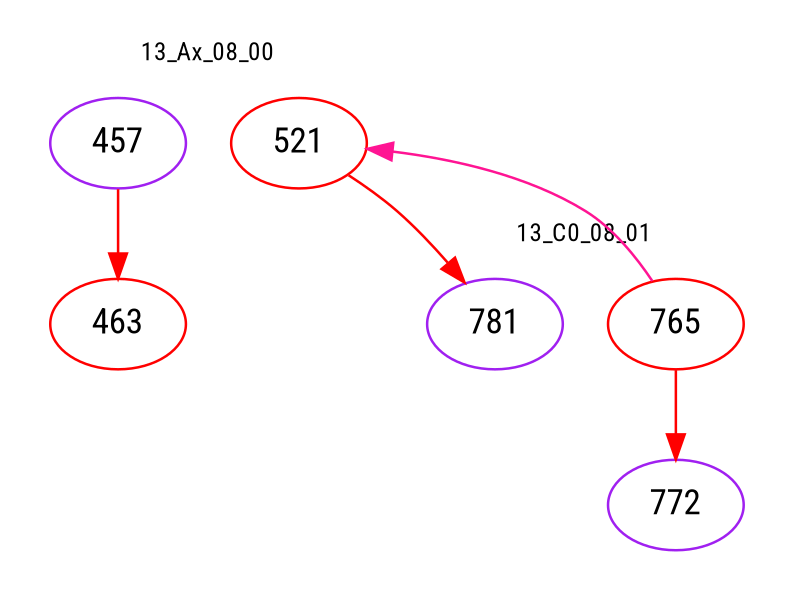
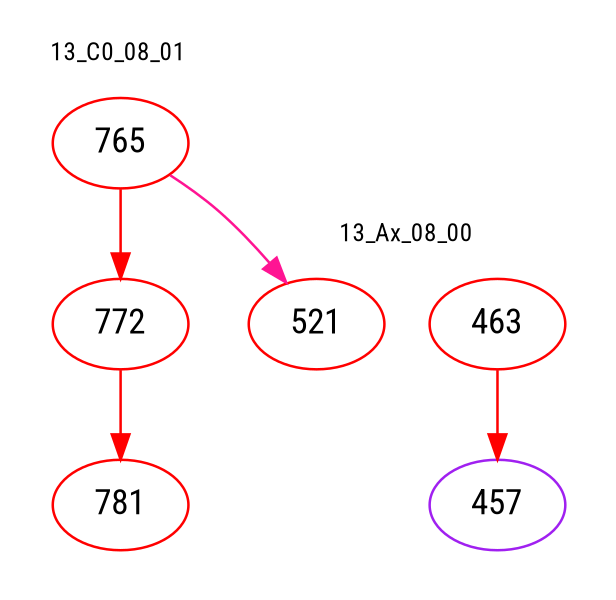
(118, 221) -> (497, 402)
(423, 236) -> (121, 402)
(495, 324) -> (121, 505)
(676, 505) -> (121, 324)
